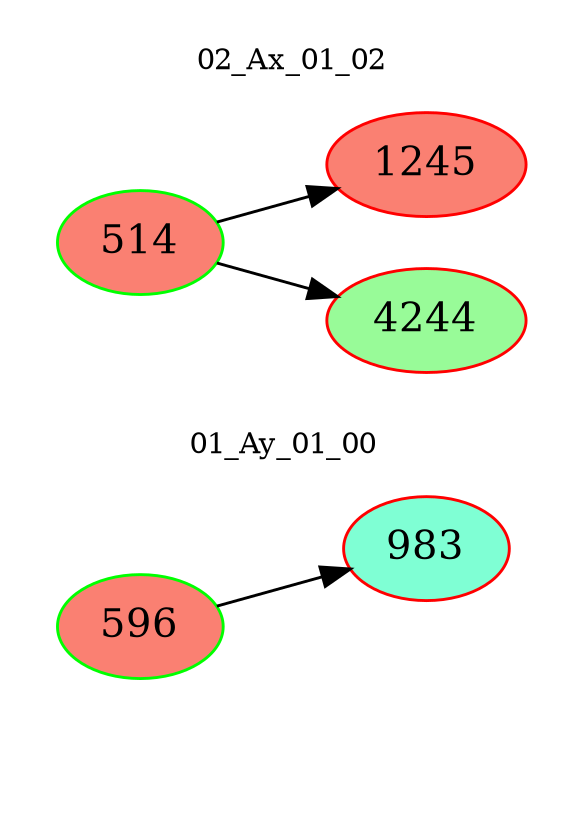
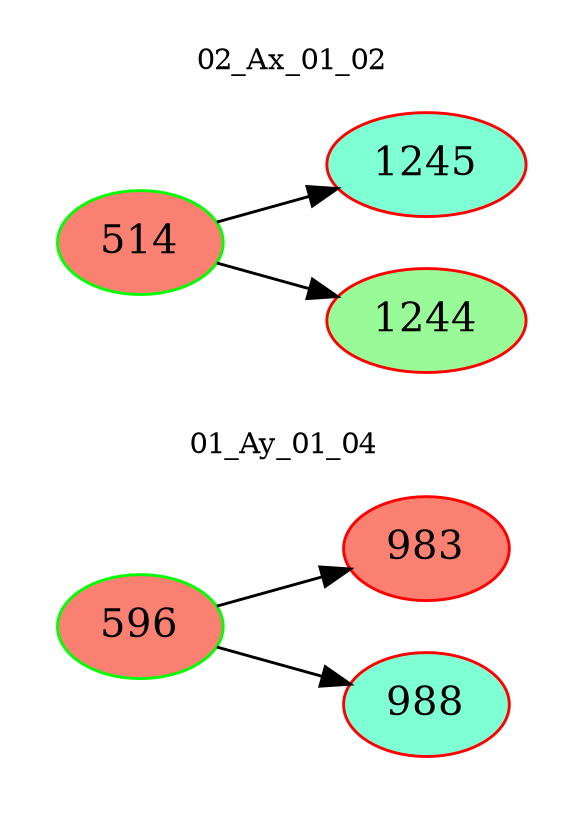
(426, 165) -> (426, 165)
(426, 321) -> (426, 321)
(283, 446) -> (283, 446)
(426, 549) -> (426, 549)
none -> (426, 705)
